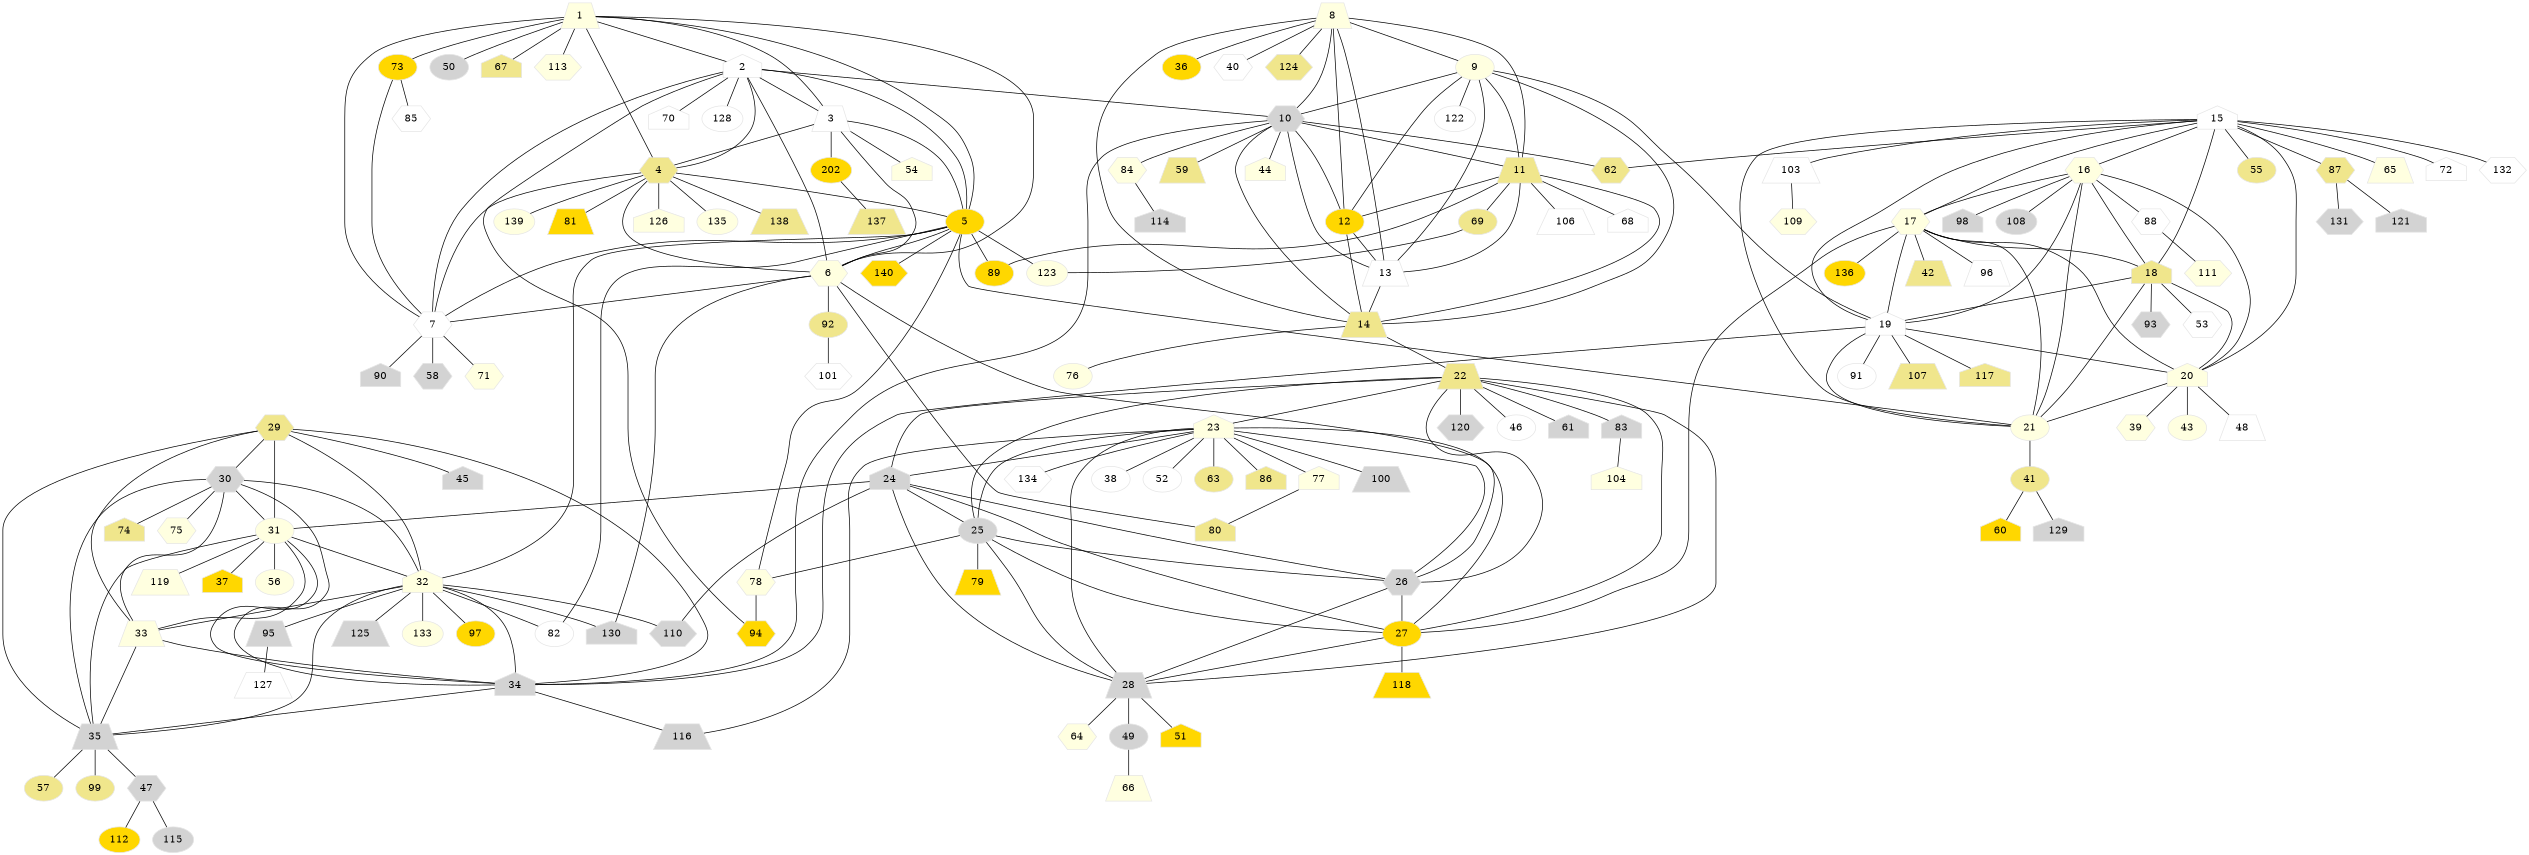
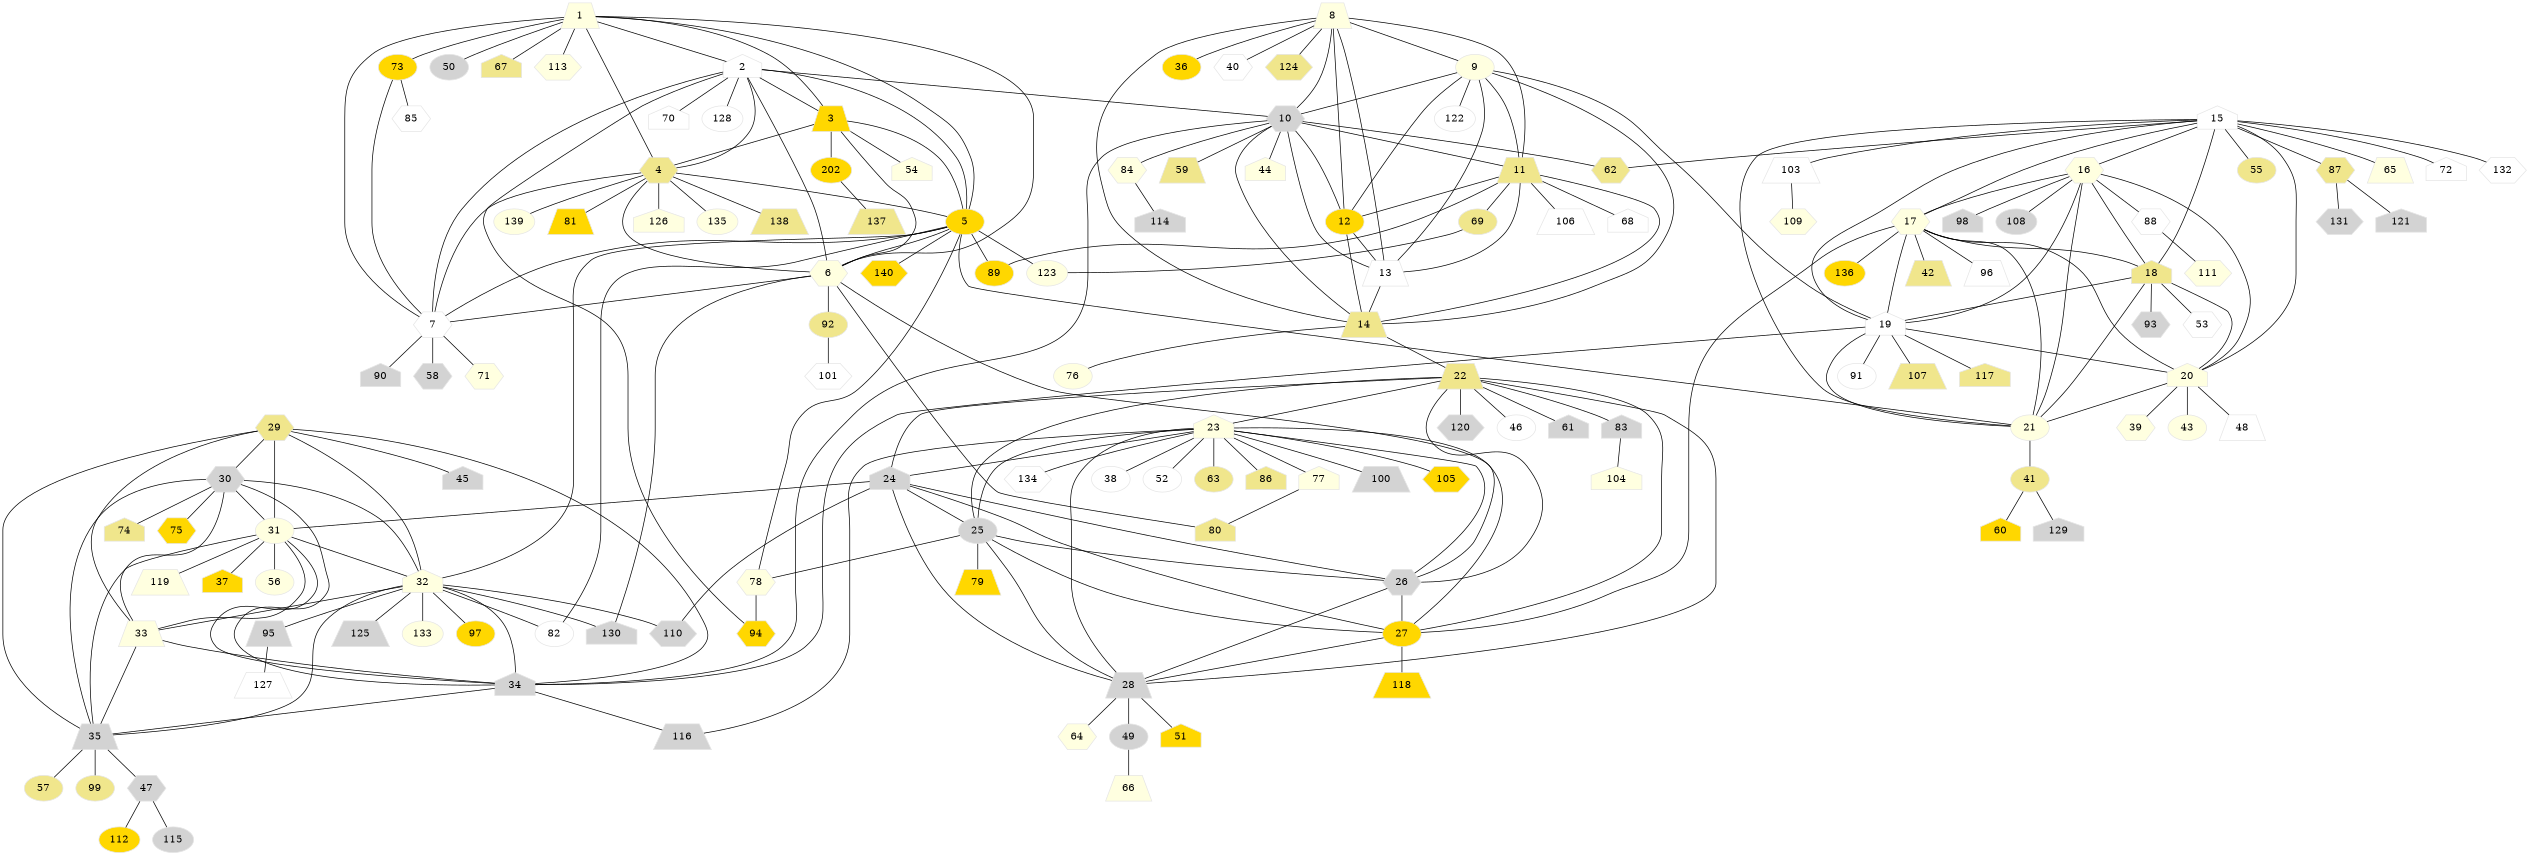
(831, 119) -> (831, 119)
none -> (1446, 479)
(177, 531) -> (177, 531)
